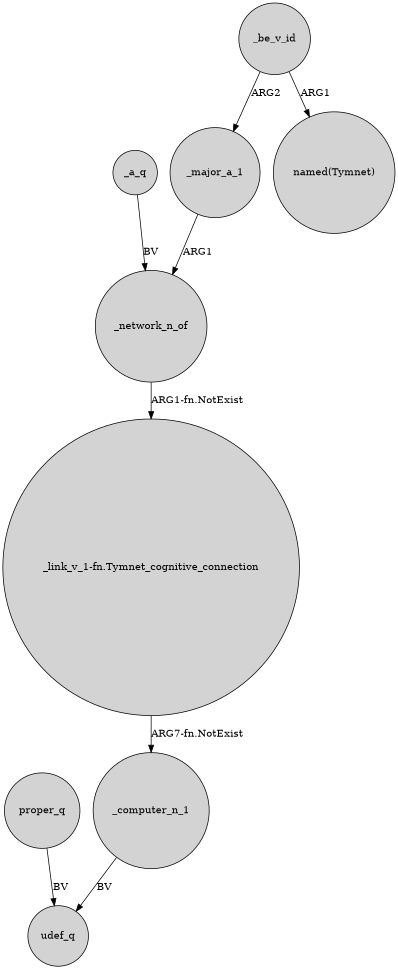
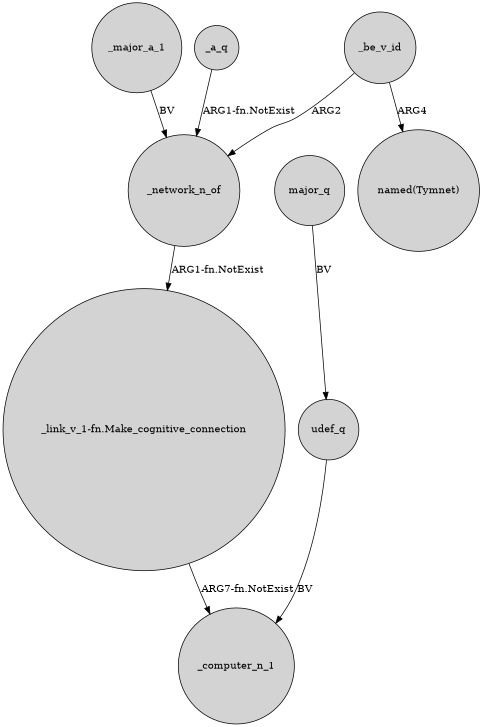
(316, 93) -> (412, 111)
(248, 98) -> (297, 117)
(151, 252) -> (249, 111)
(198, 252) -> (167, 111)
(151, 567) -> (144, 430)
(42, 811) -> (310, 191)
(99, 881) -> (313, 542)
